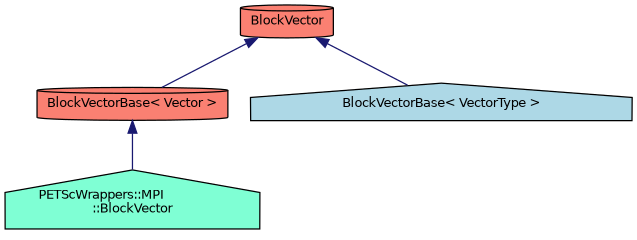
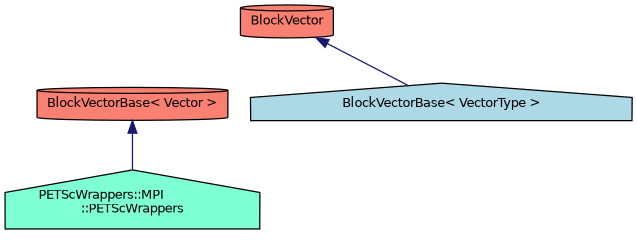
(204, 65) -> none
(132, 203) -> (132, 203)
